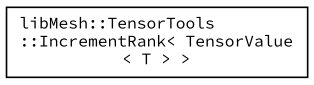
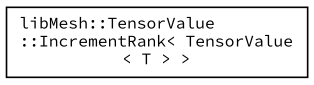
(157, 42) -> (157, 42)
